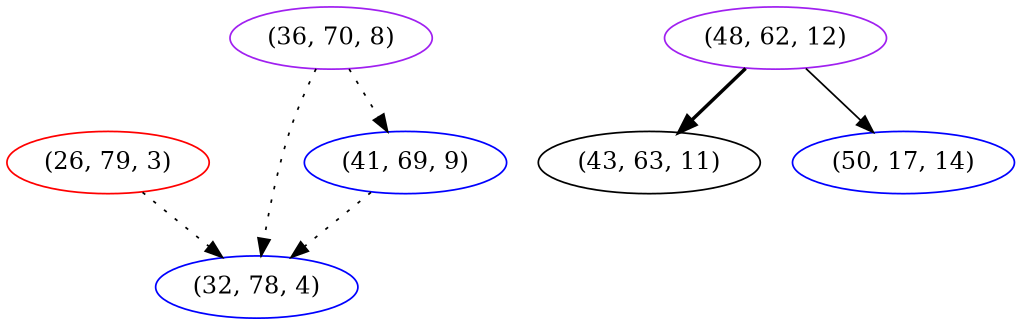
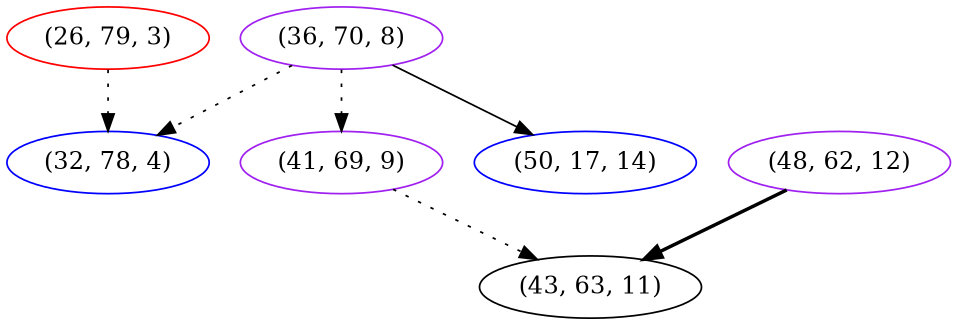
(833, 94) -> (455, 96)
(405, 163) -> (341, 163)
(338, 219) -> (457, 221)
